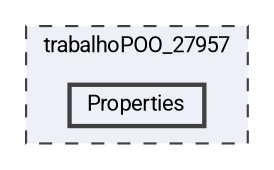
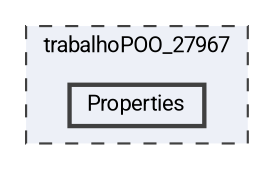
(137, 47) -> (137, 47)
